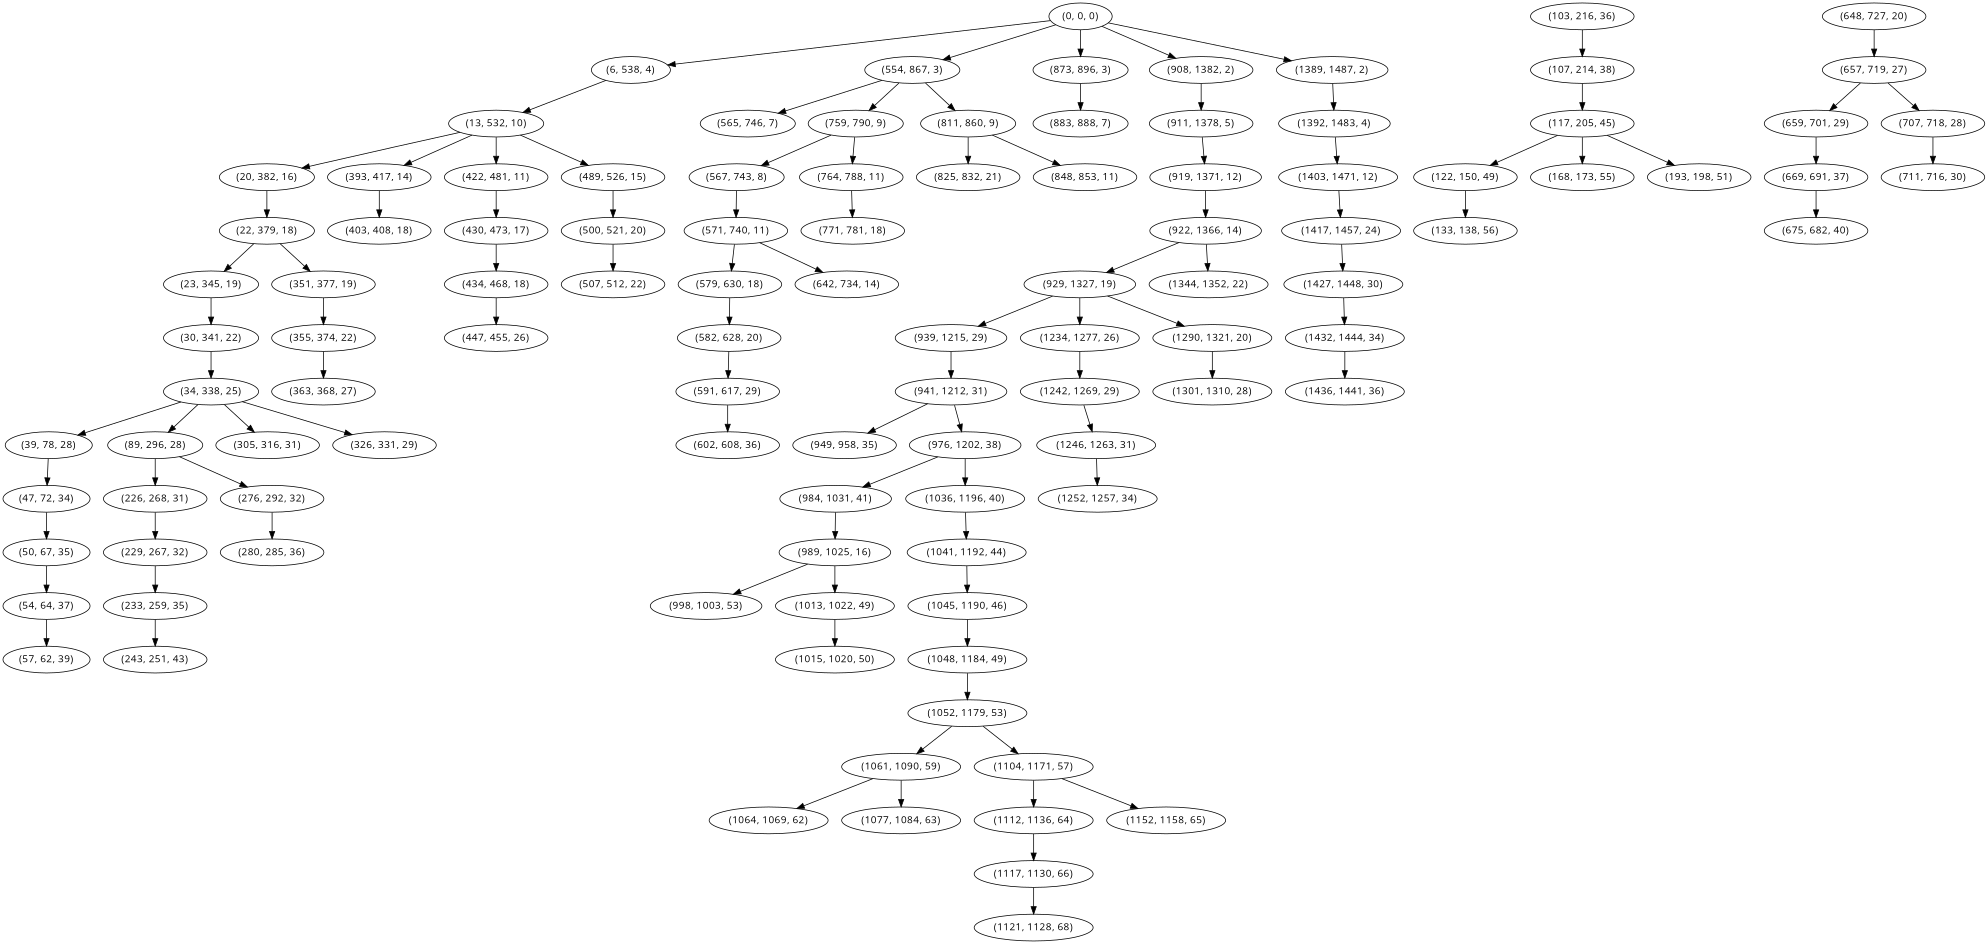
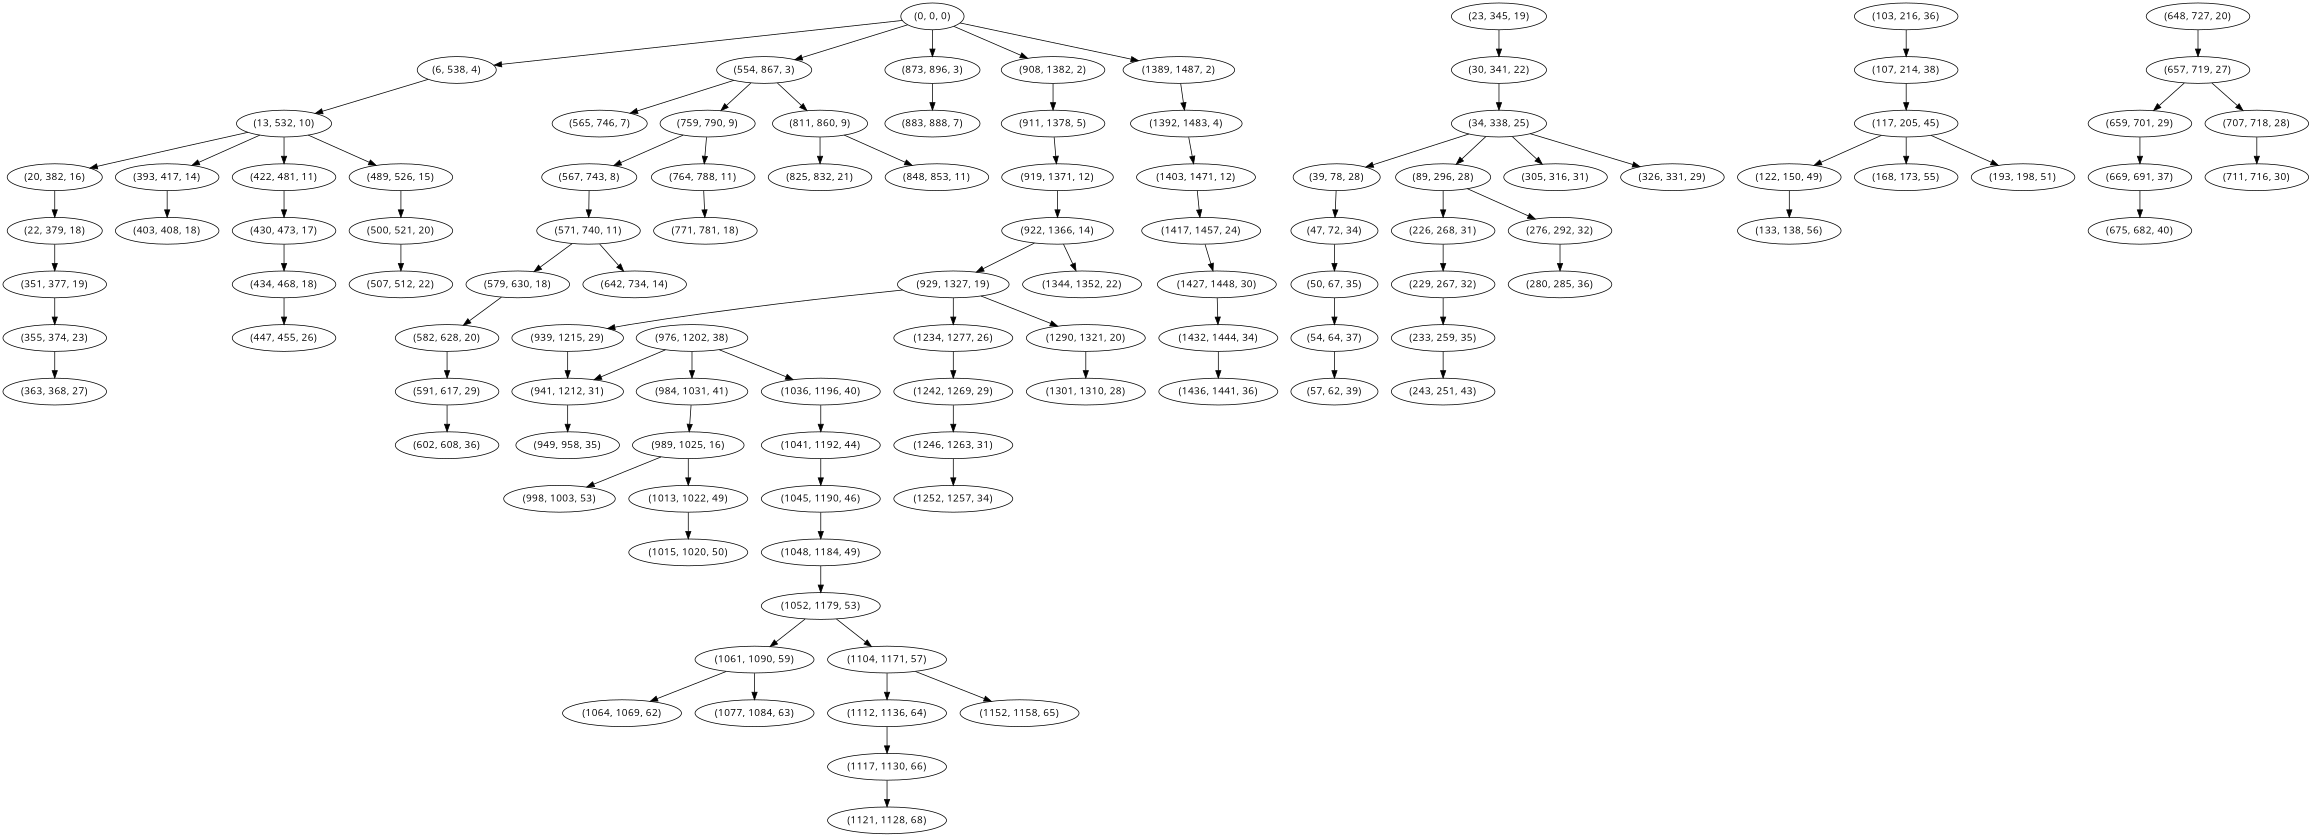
(242, 255) -> none
(323, 338) -> (55, 338)
(957, 415) -> (633, 363)
